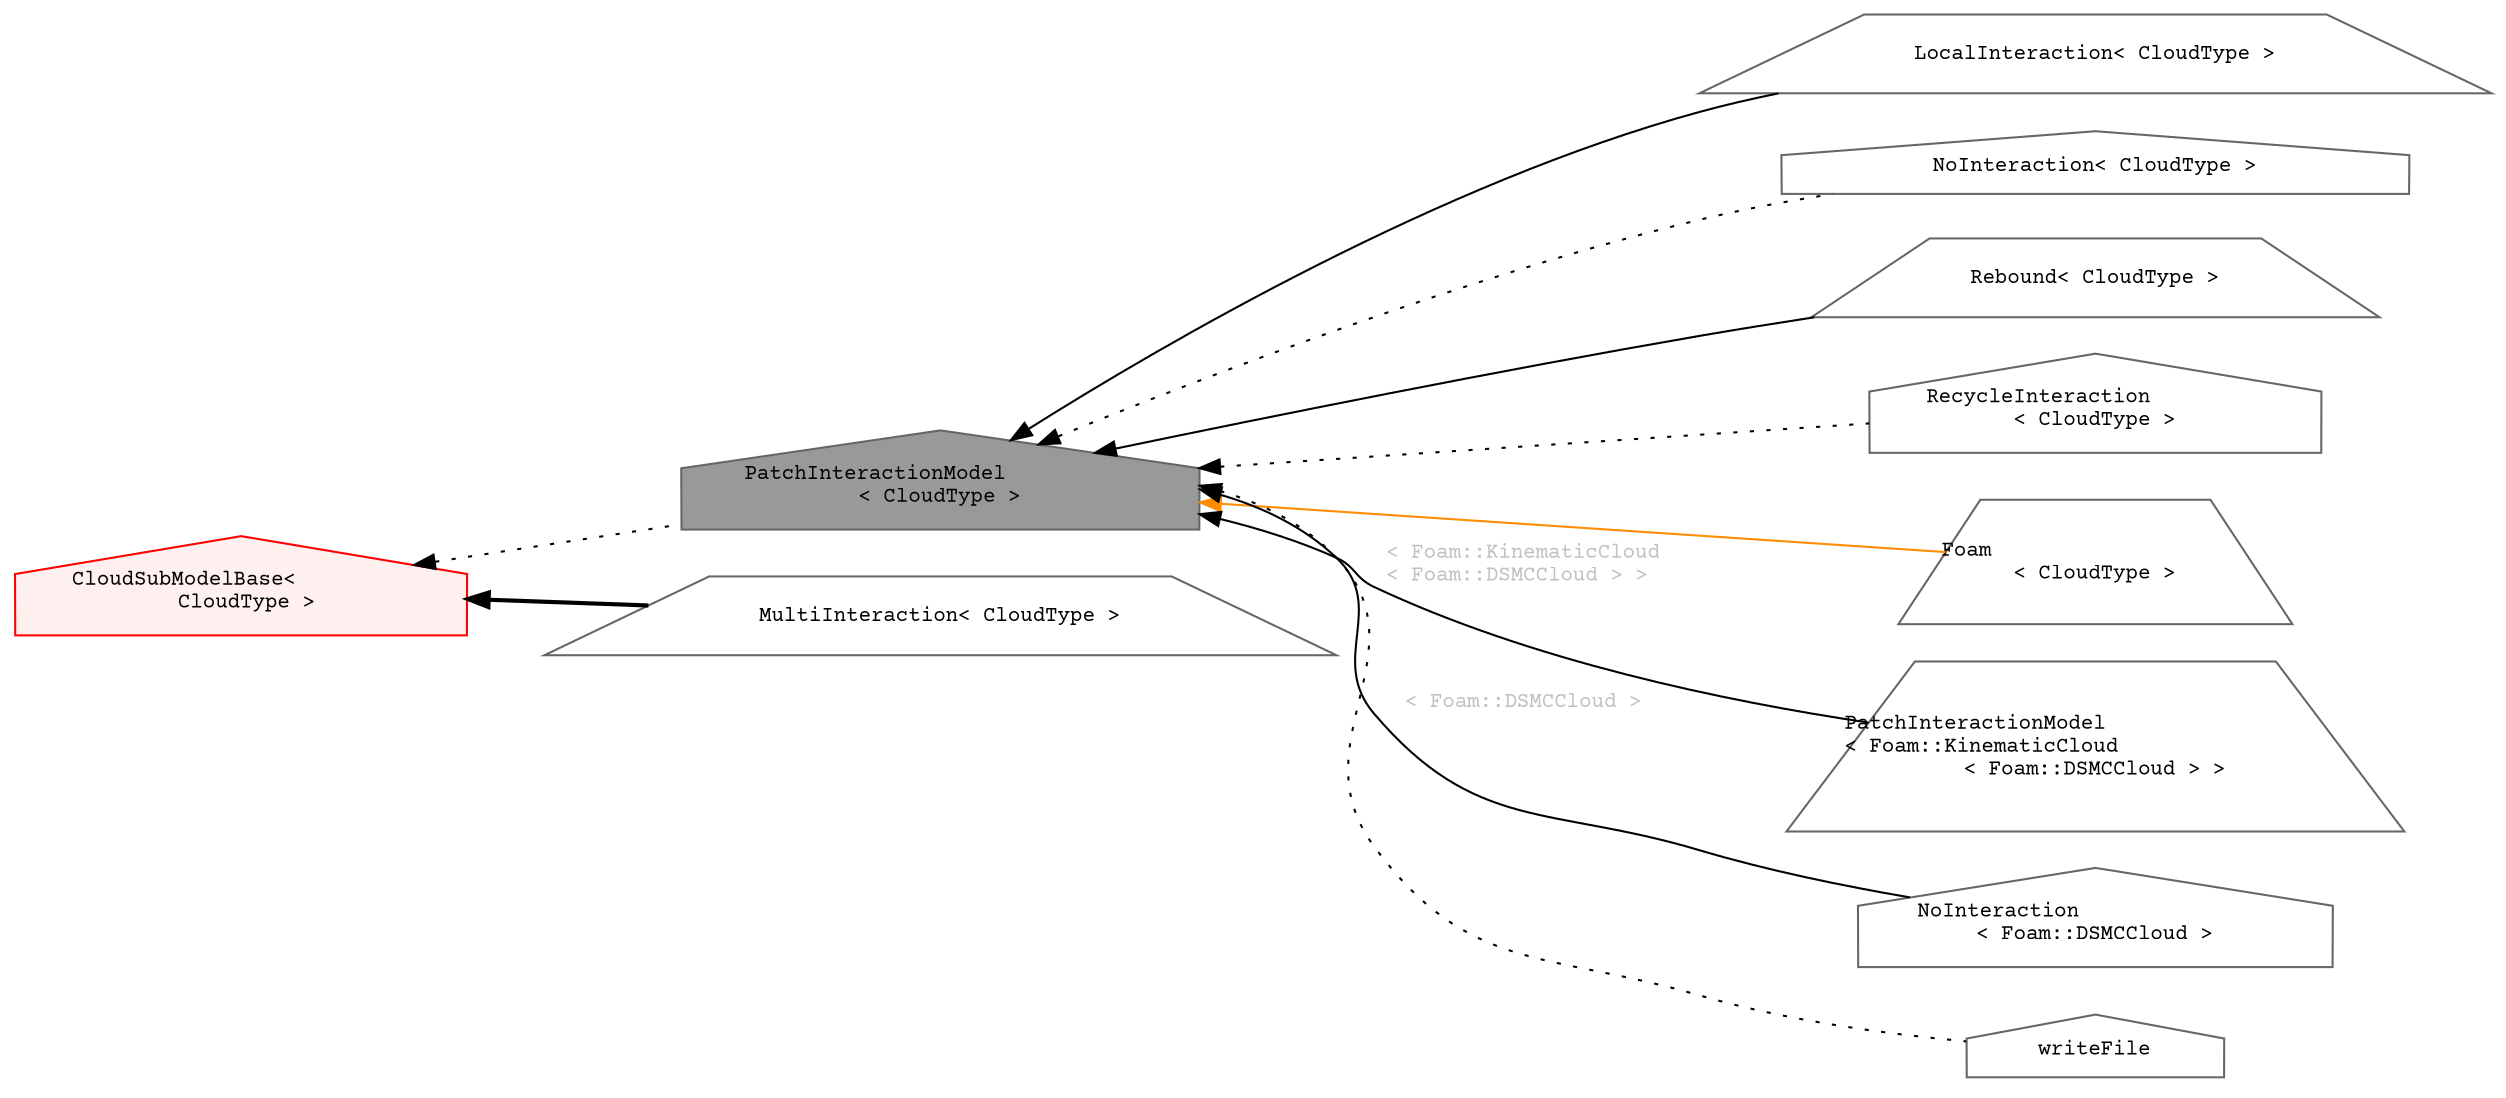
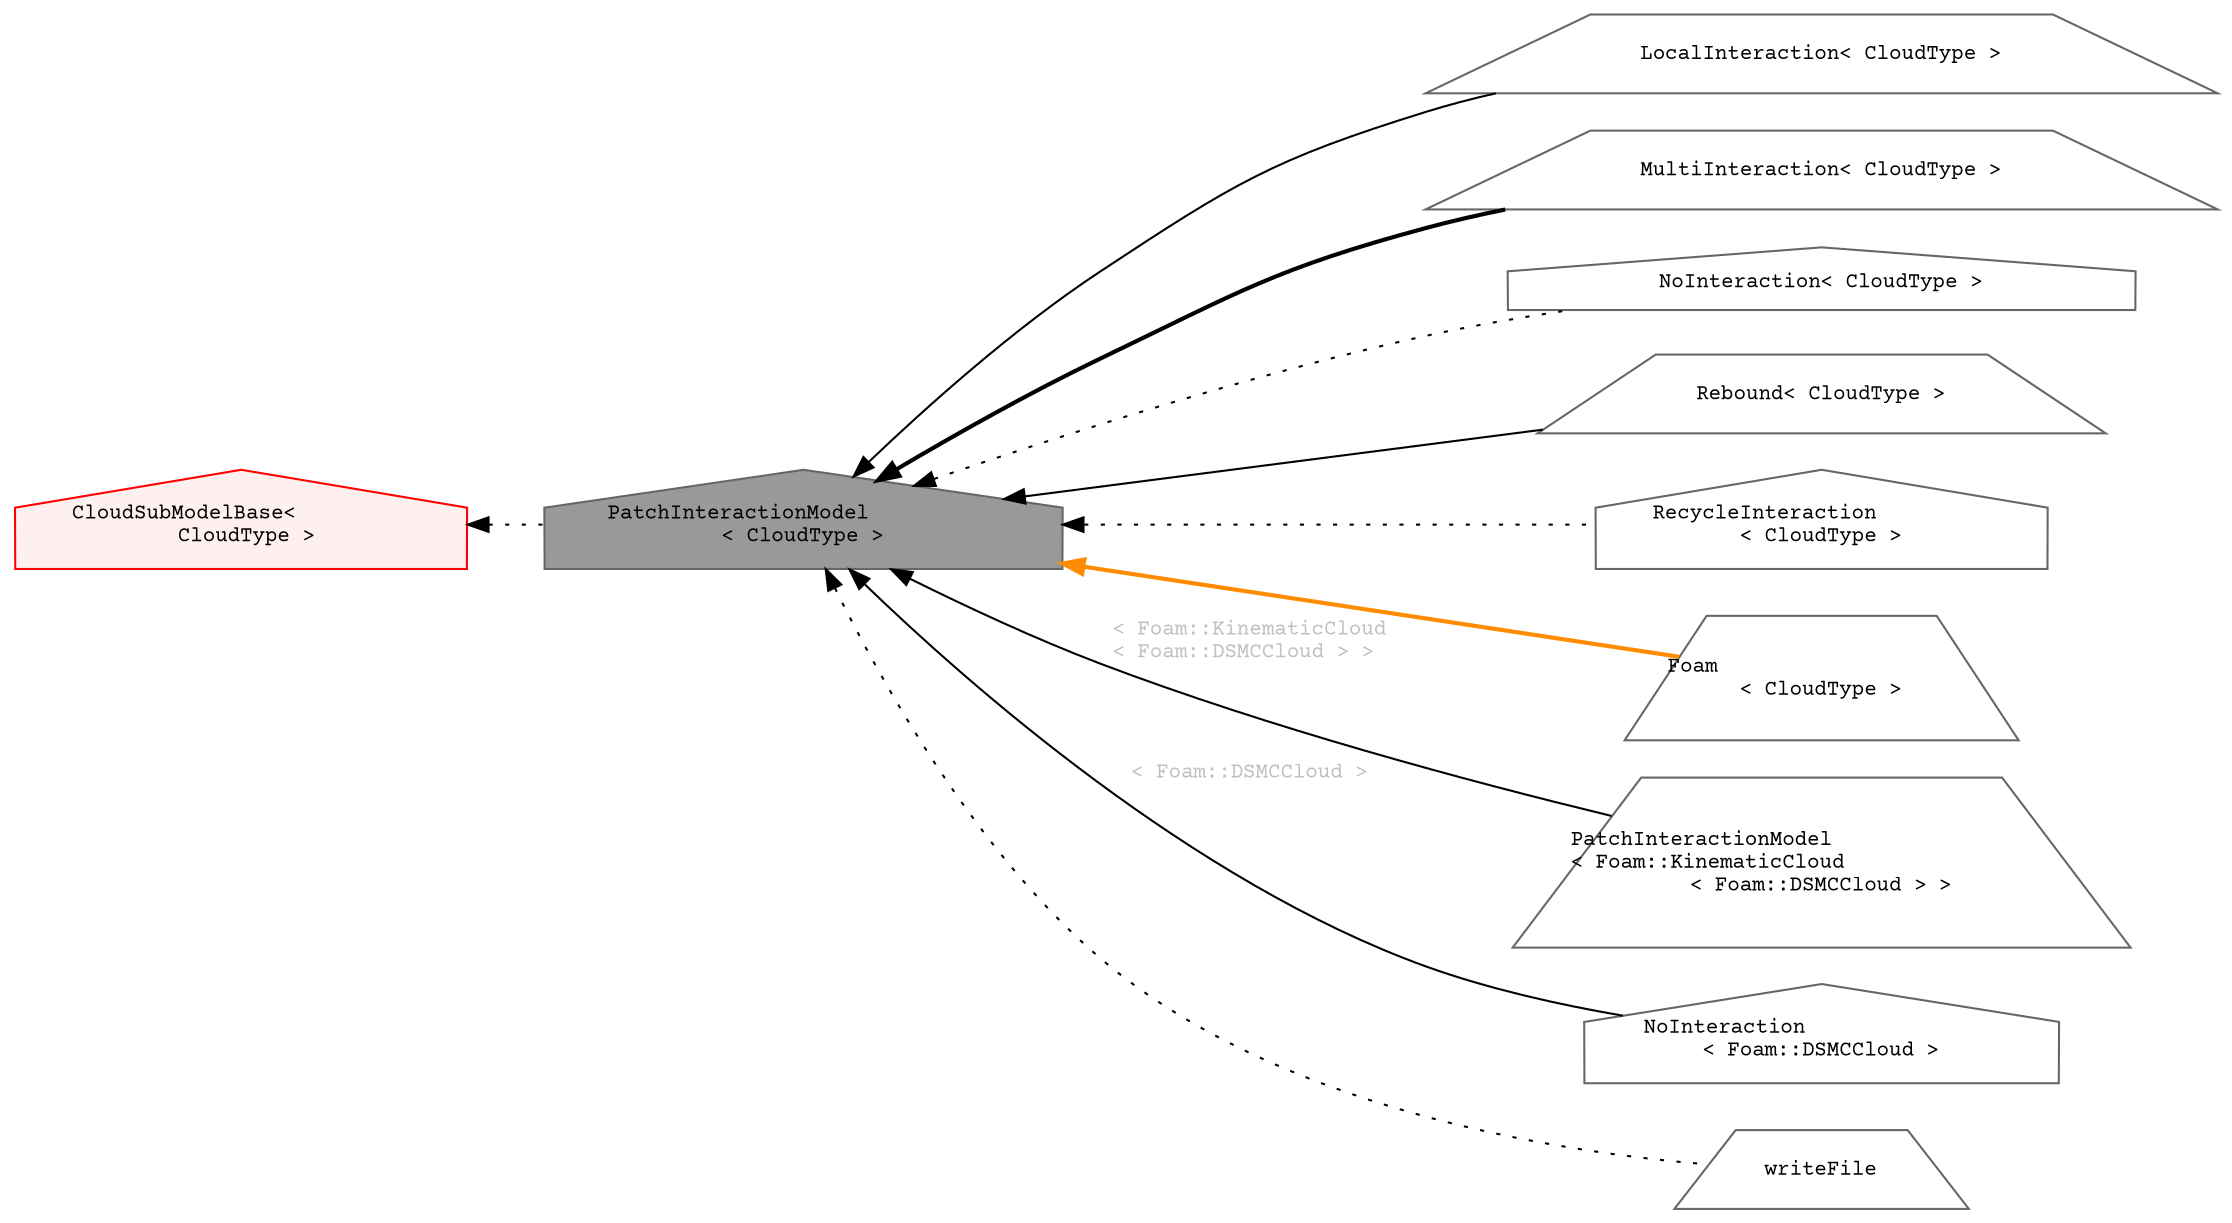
(1583, 528) -> (1381, 612)
(569, 603) -> (1191, 315)
(2095, 1049) -> (1822, 1170)
